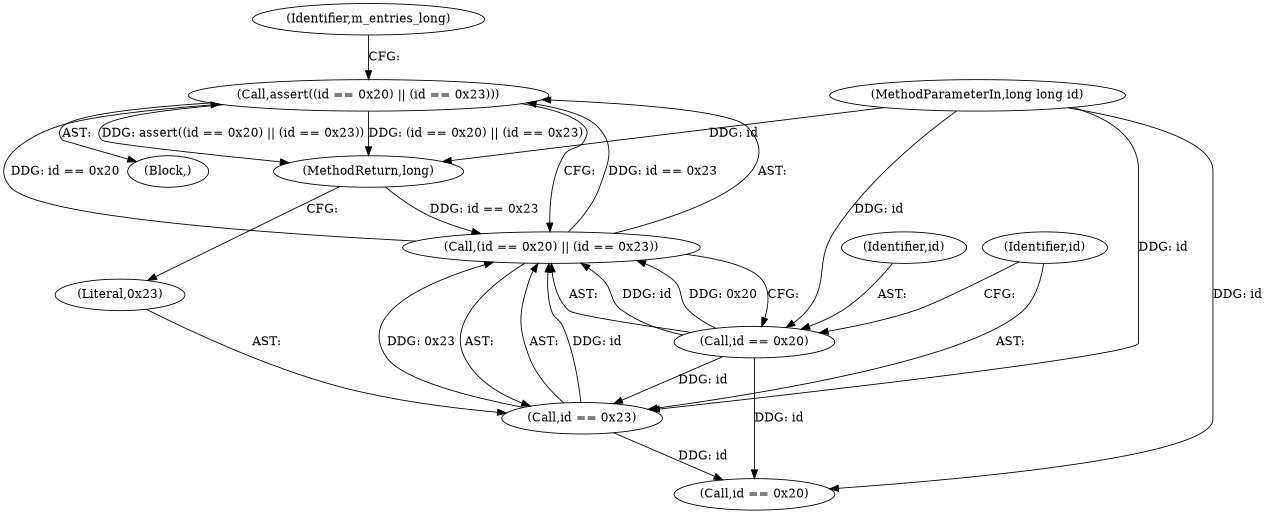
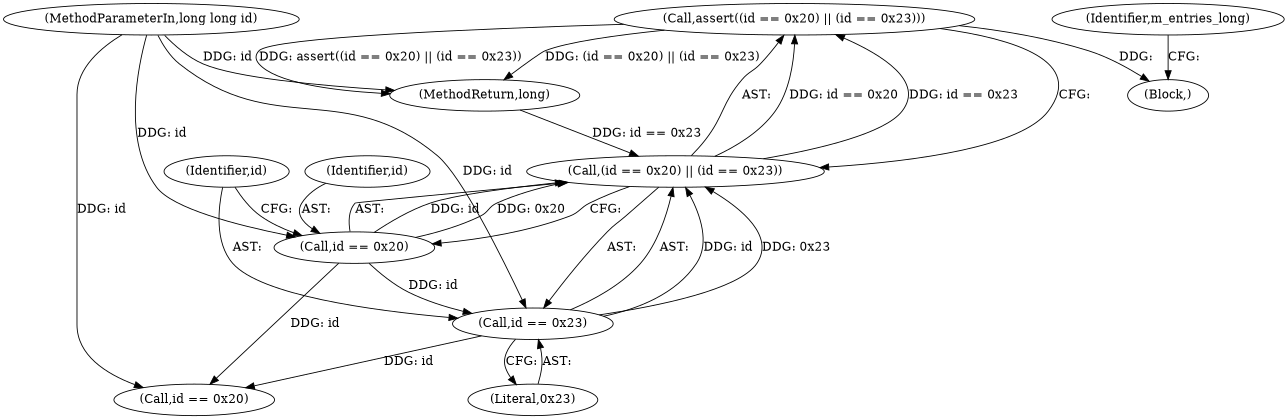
(369, 53) -> (1168, 53)
(79, 133) -> (1138, 57)
(238, 236) -> (505, 358)
